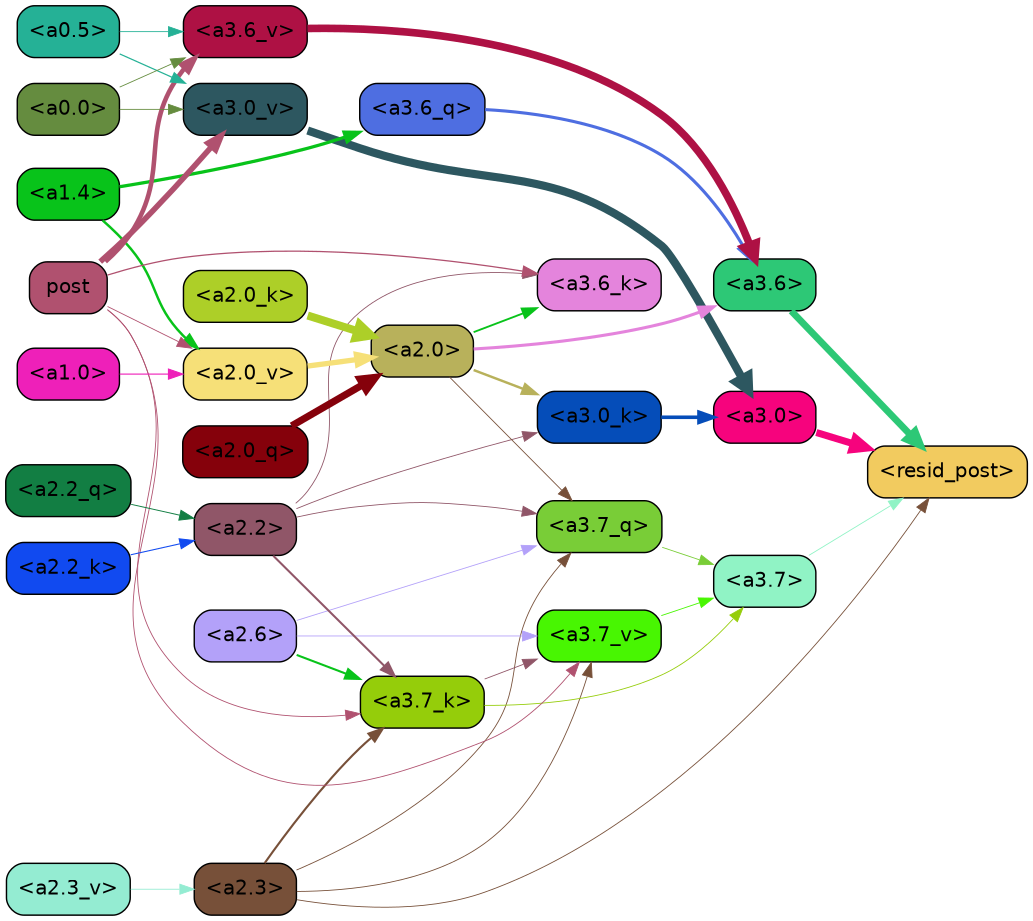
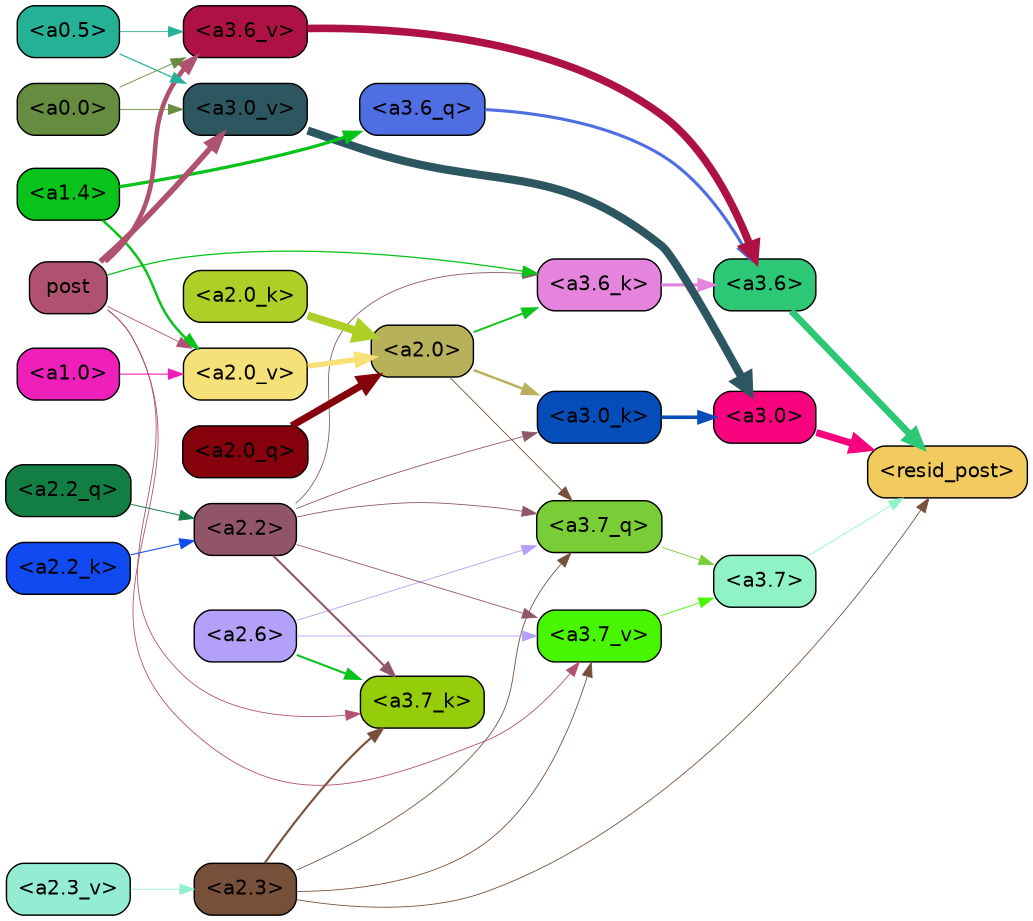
(314, 252) -> (314, 252)
(588, 338) -> (678, 285)
(504, 672) -> (404, 577)
(619, 690) -> none
